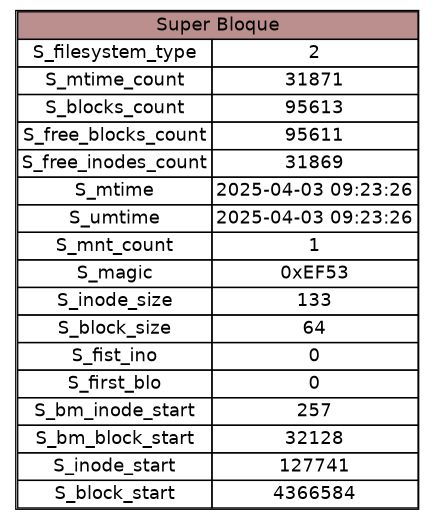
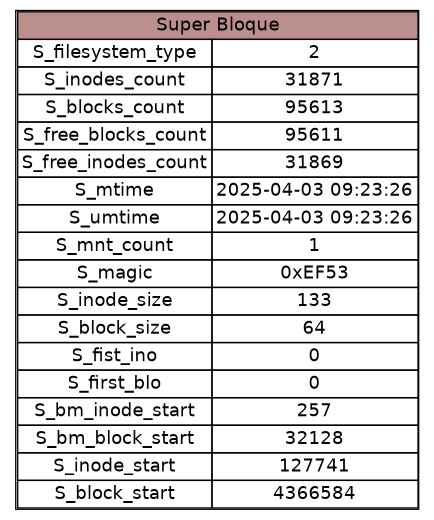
(115, 80) -> (115, 80)
